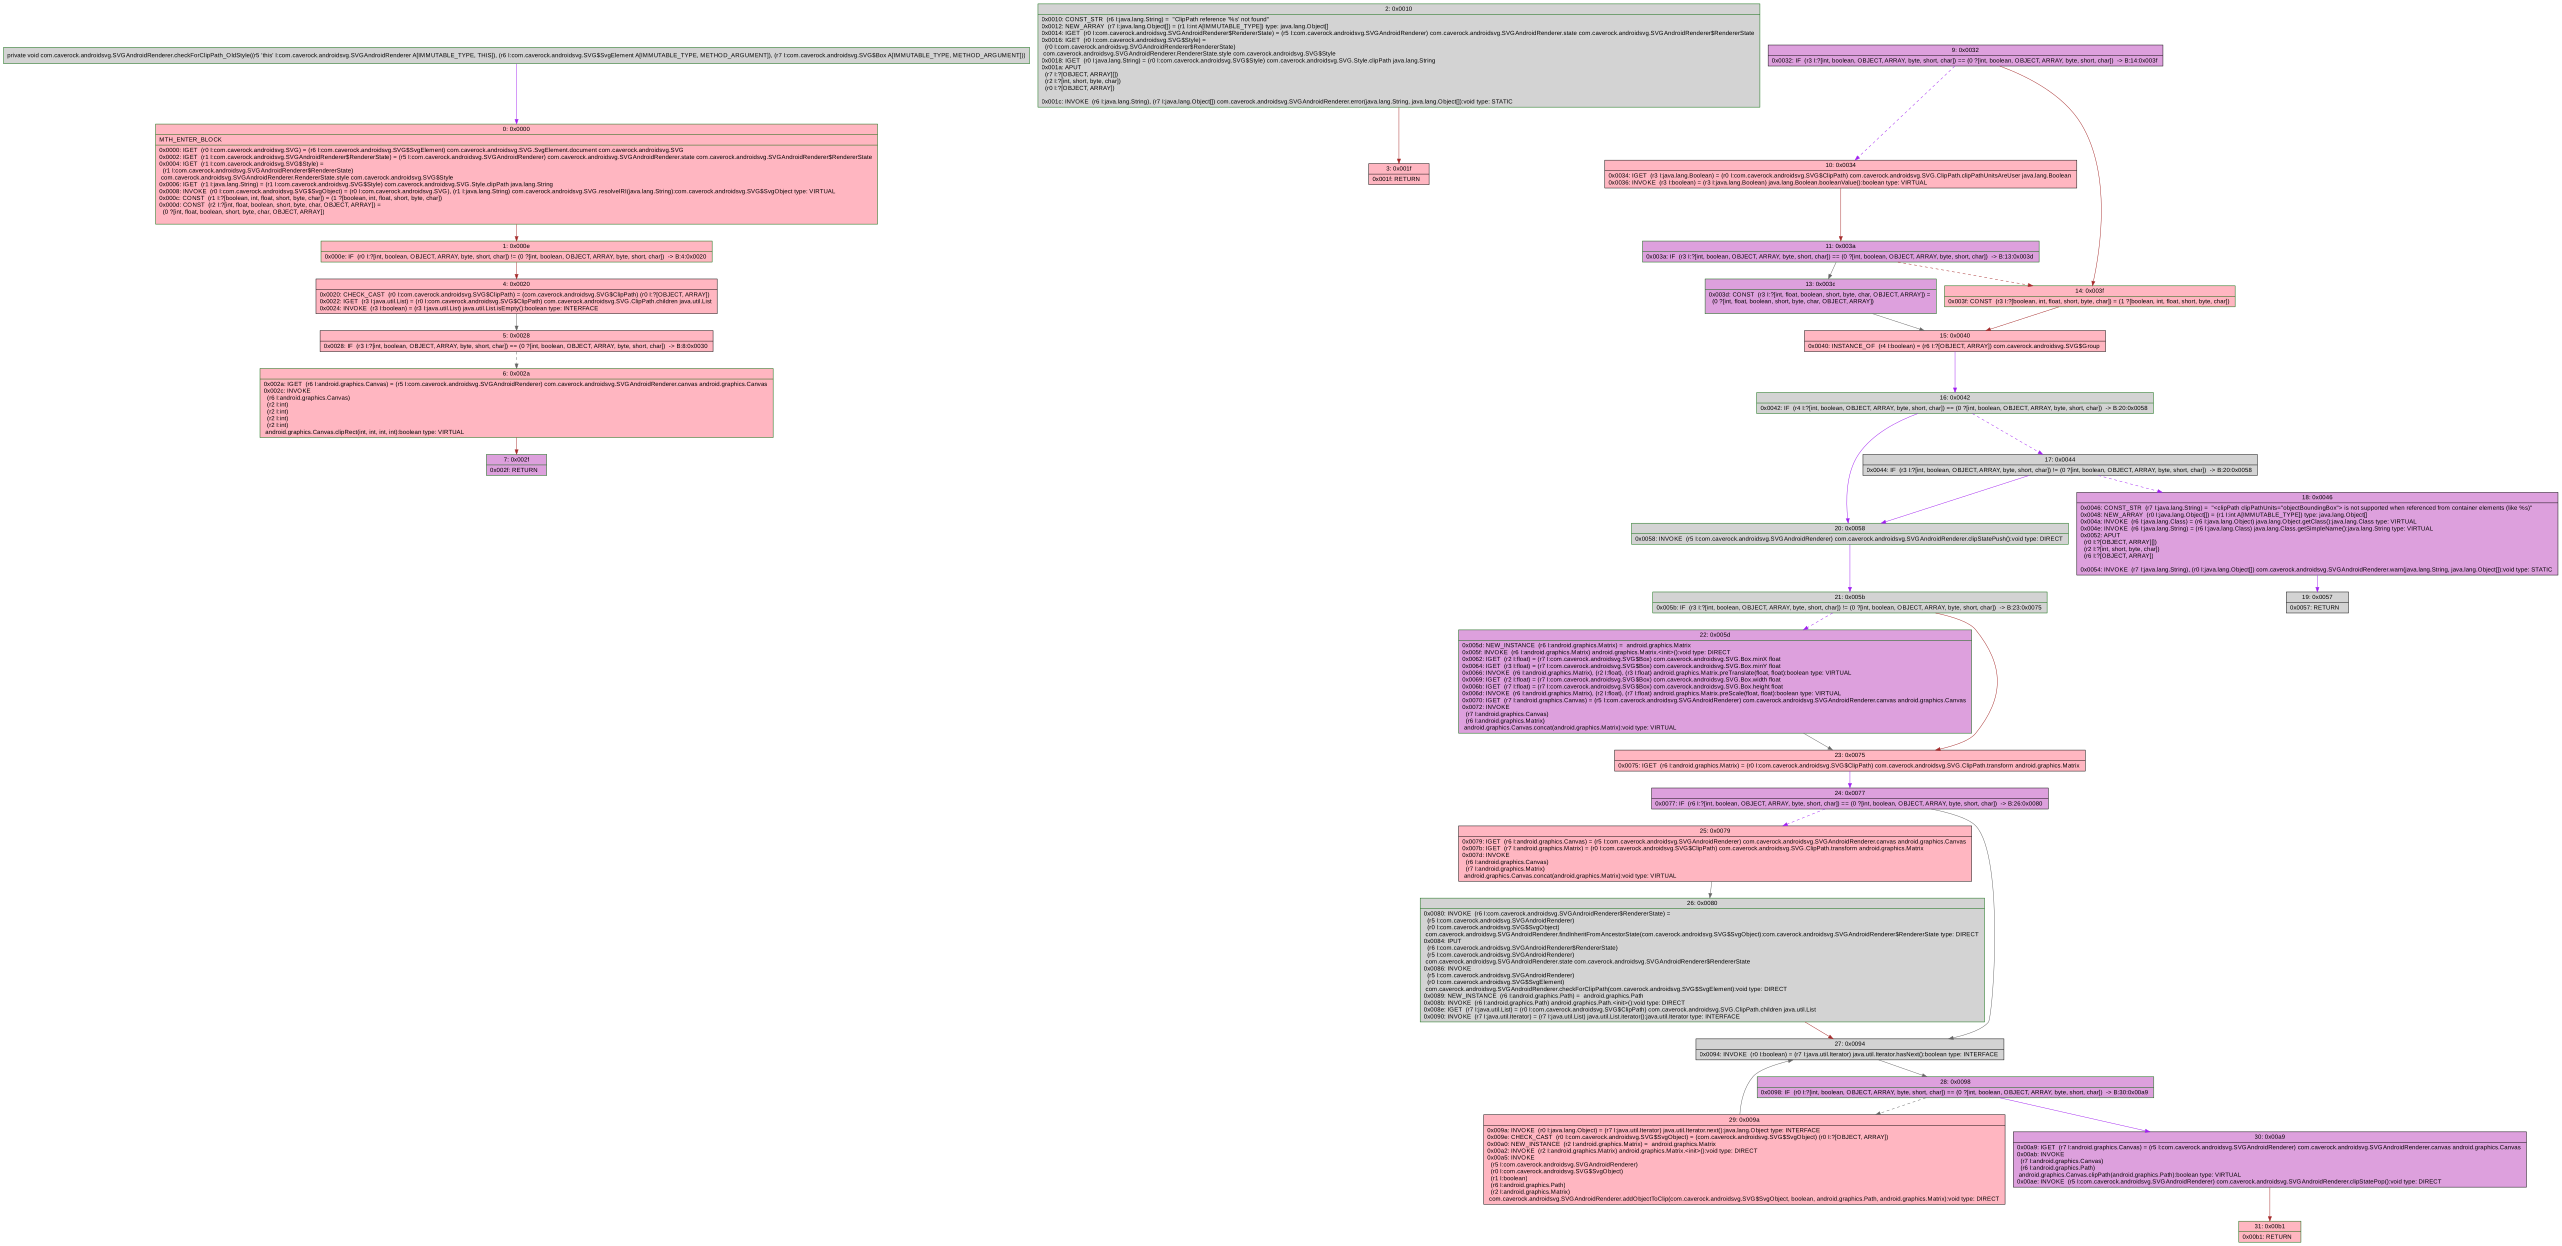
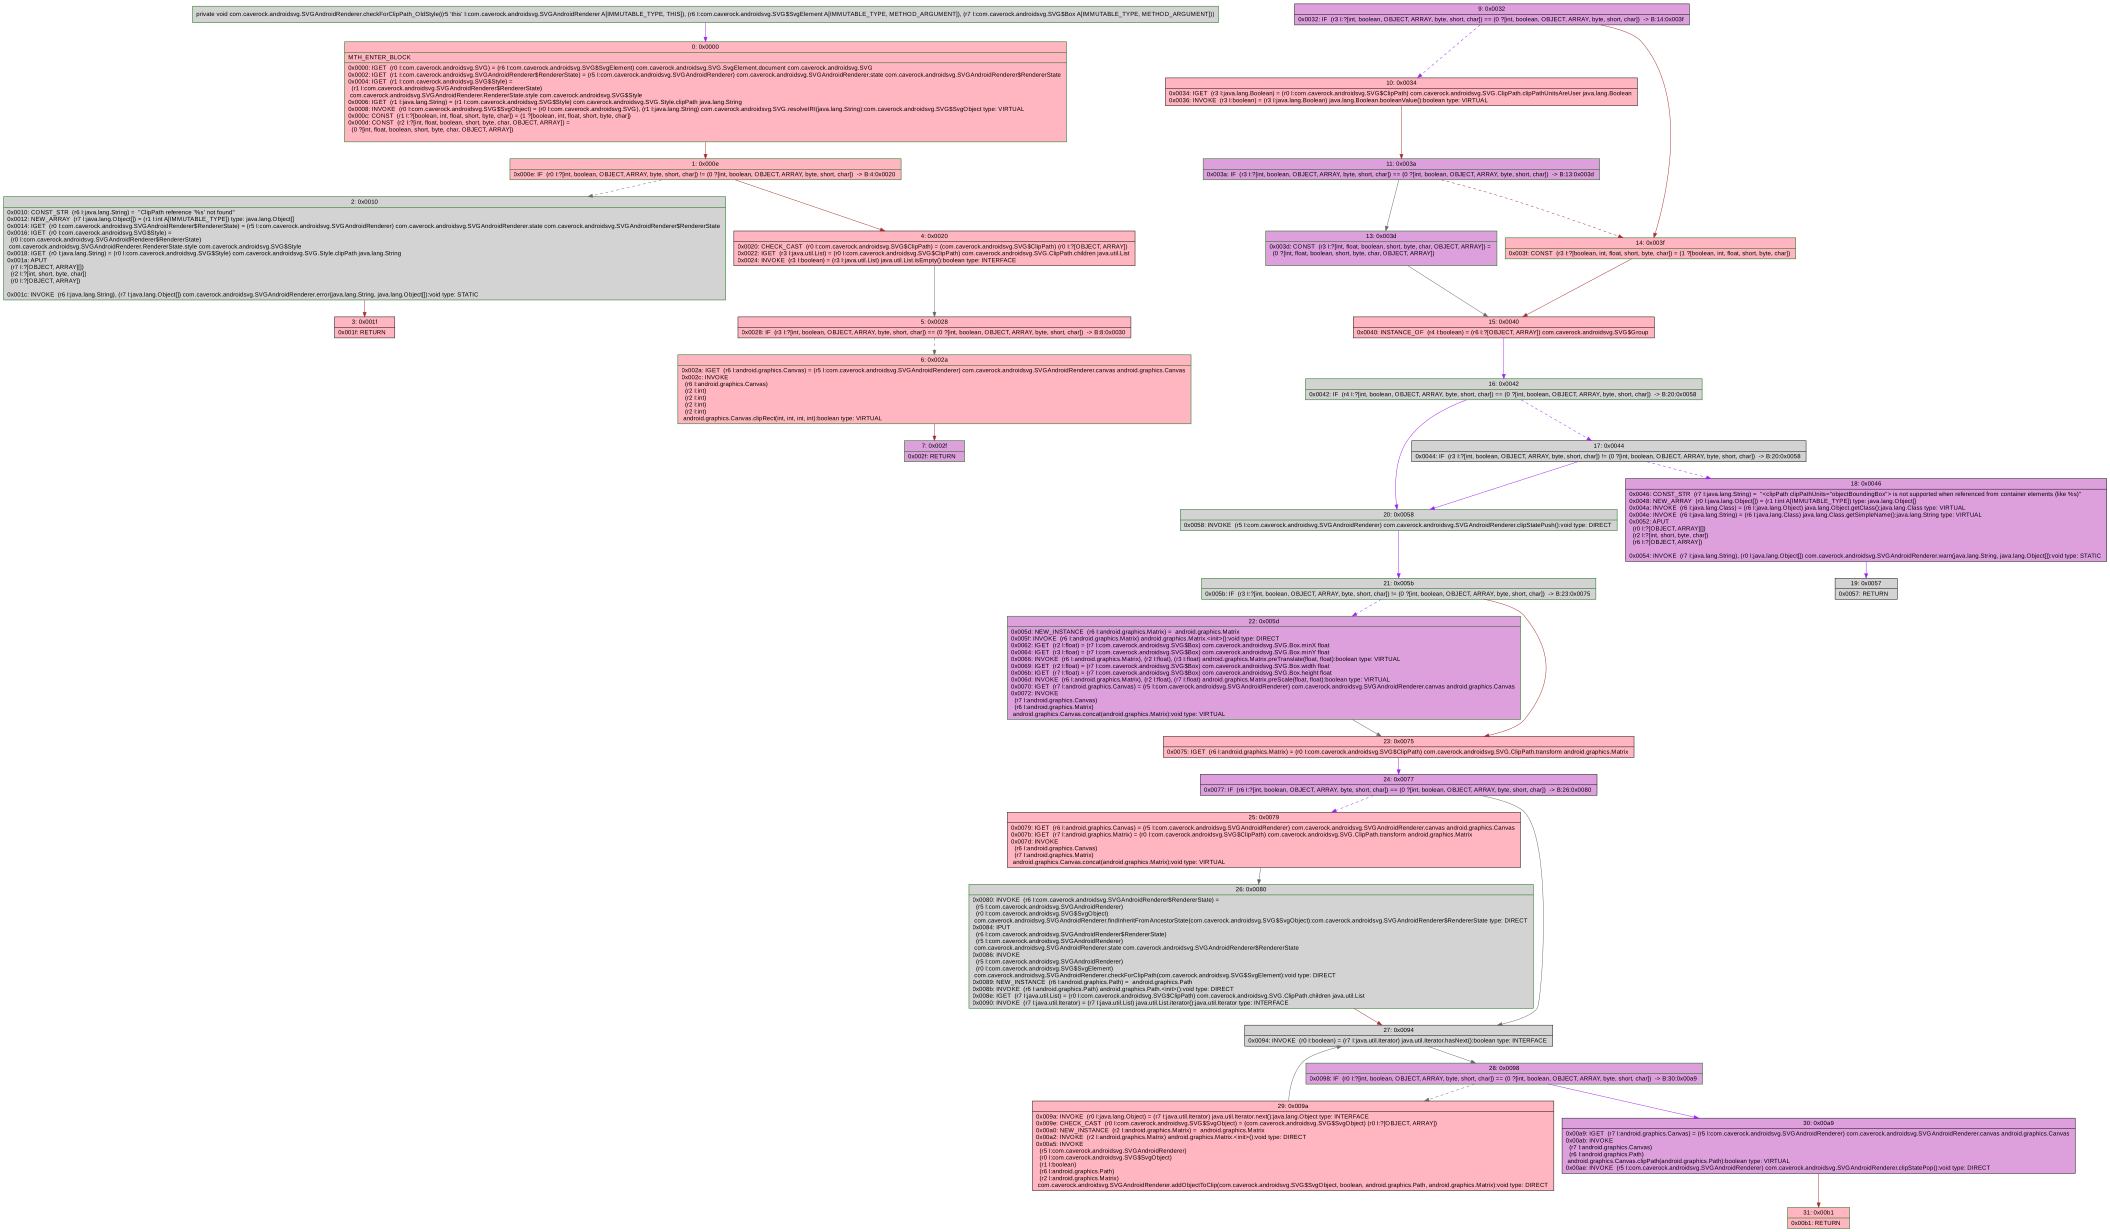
none -> (627, 188)
